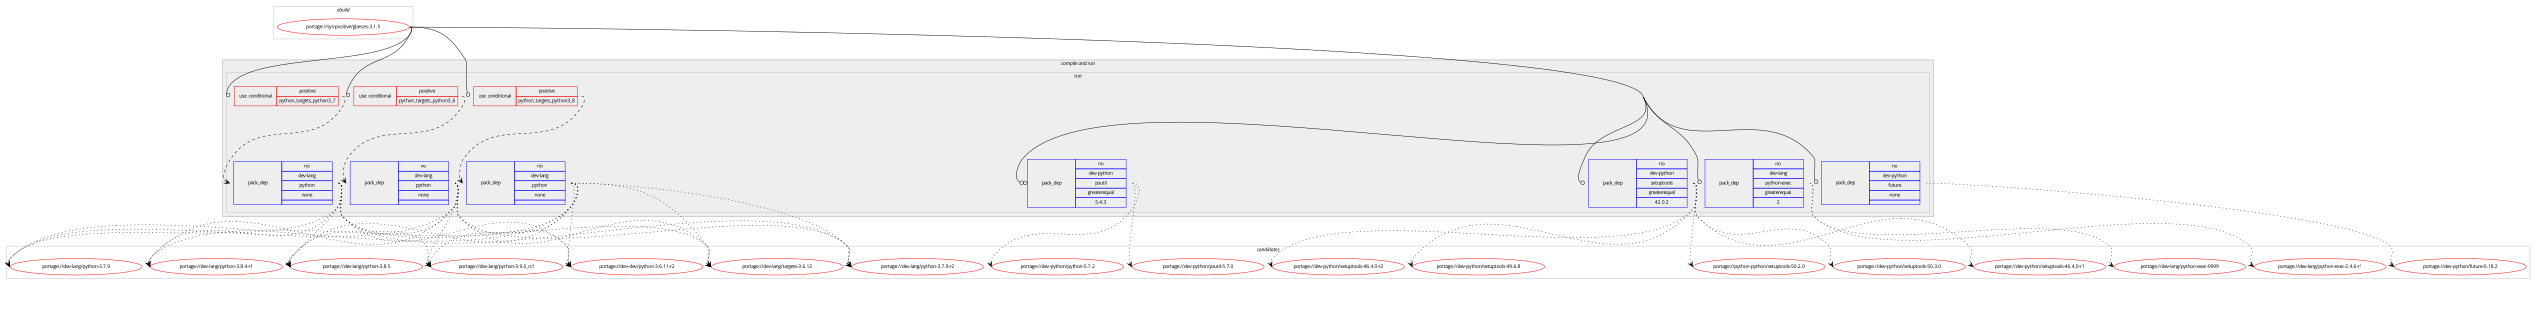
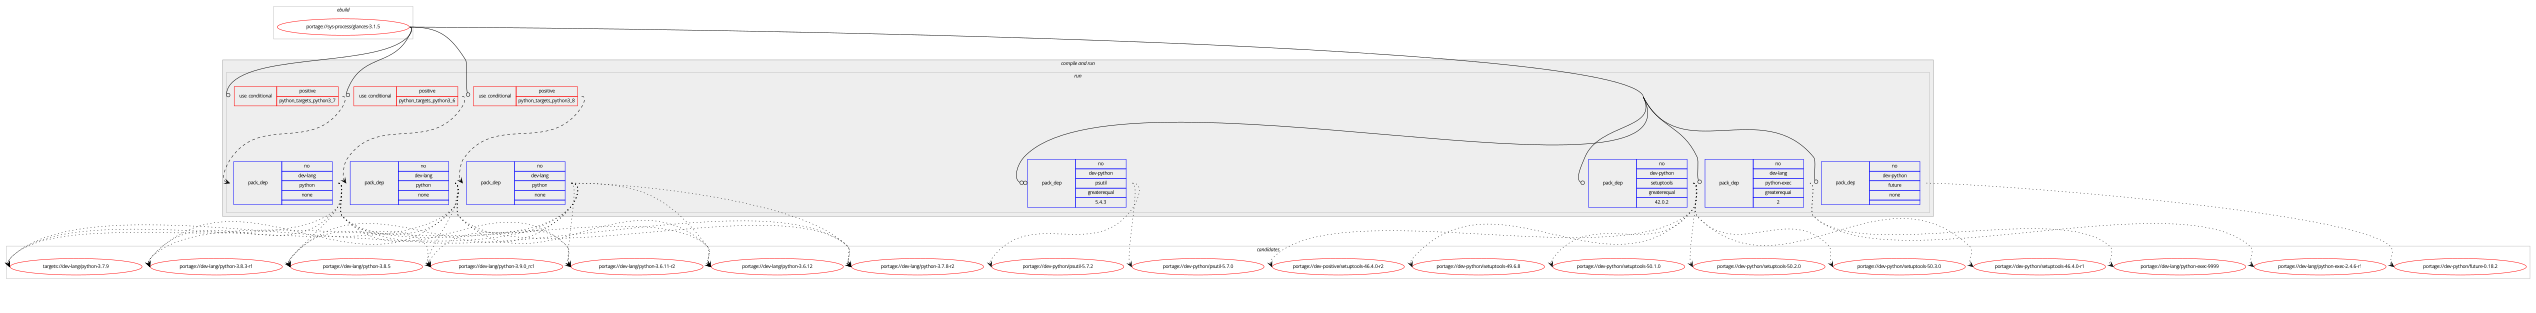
(343, 27) -> (343, 27)
(76, 267) -> (76, 267)
(216, 267) -> (216, 267)
(637, 267) -> (637, 267)
(777, 267) -> (777, 267)
(1058, 267) -> (1058, 267)
(1338, 267) -> (1338, 267)
none -> (1619, 267)
(1759, 267) -> (1759, 267)
